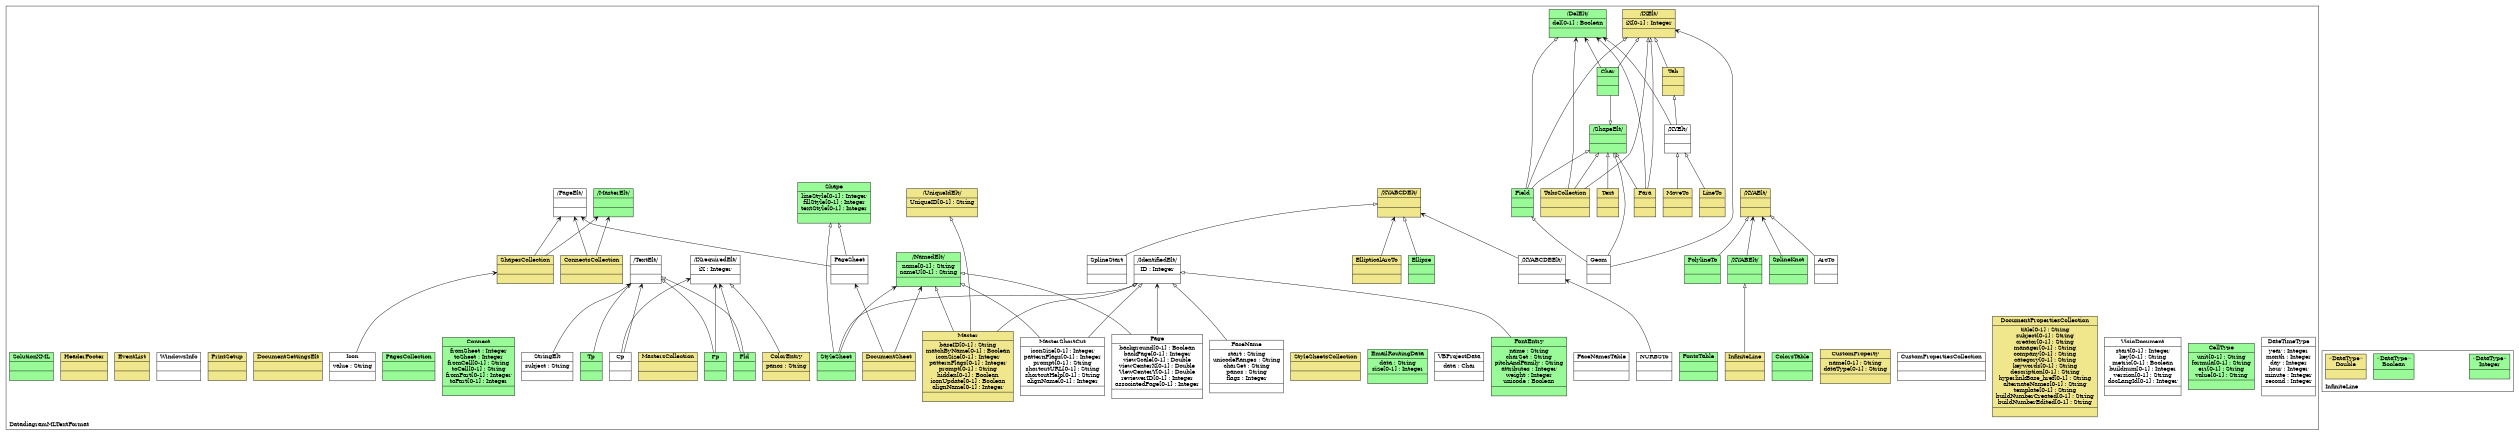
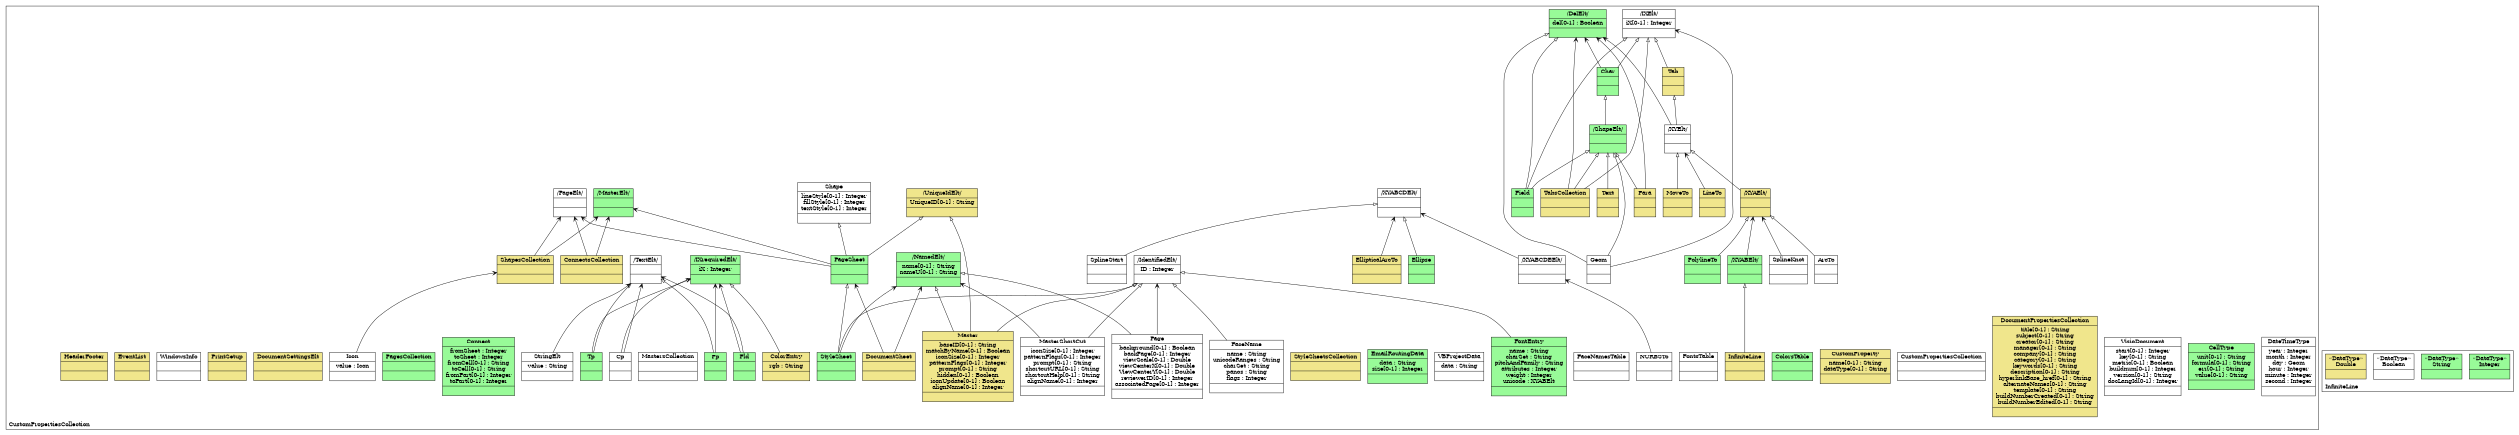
(1649, 24) -> (1649, 24)
(1611, 108) -> (1605, 112)
(1653, 115) -> none
none -> (1717, 171)
(1696, 173) -> (1696, 173)
(834, 203) -> (834, 203)
(1399, 203) -> (1399, 203)
none -> (734, 237)
none -> (894, 238)
(1559, 242) -> (1504, 165)
(715, 270) -> (715, 270)
(849, 270) -> (849, 270)
(1788, 270) -> (1788, 270)
(827, 290) -> (843, 320)
none -> (627, 305)
(718, 306) -> (718, 306)
(1005, 307) -> (1005, 307)
(1247, 354) -> (1247, 354)
(2289, 363) -> (2289, 363)
(352, 366) -> (352, 366)
(547, 366) -> (547, 366)
(786, 366) -> (786, 366)
(1459, 366) -> (1459, 366)
(31, 367) -> none
(668, 367) -> (668, 367)
(1699, 367) -> (1699, 367)
(2394, 367) -> (2394, 367)
none -> (2442, 367)
(1529, 381) -> (1529, 381)
(49, 425) -> (49, 425)
